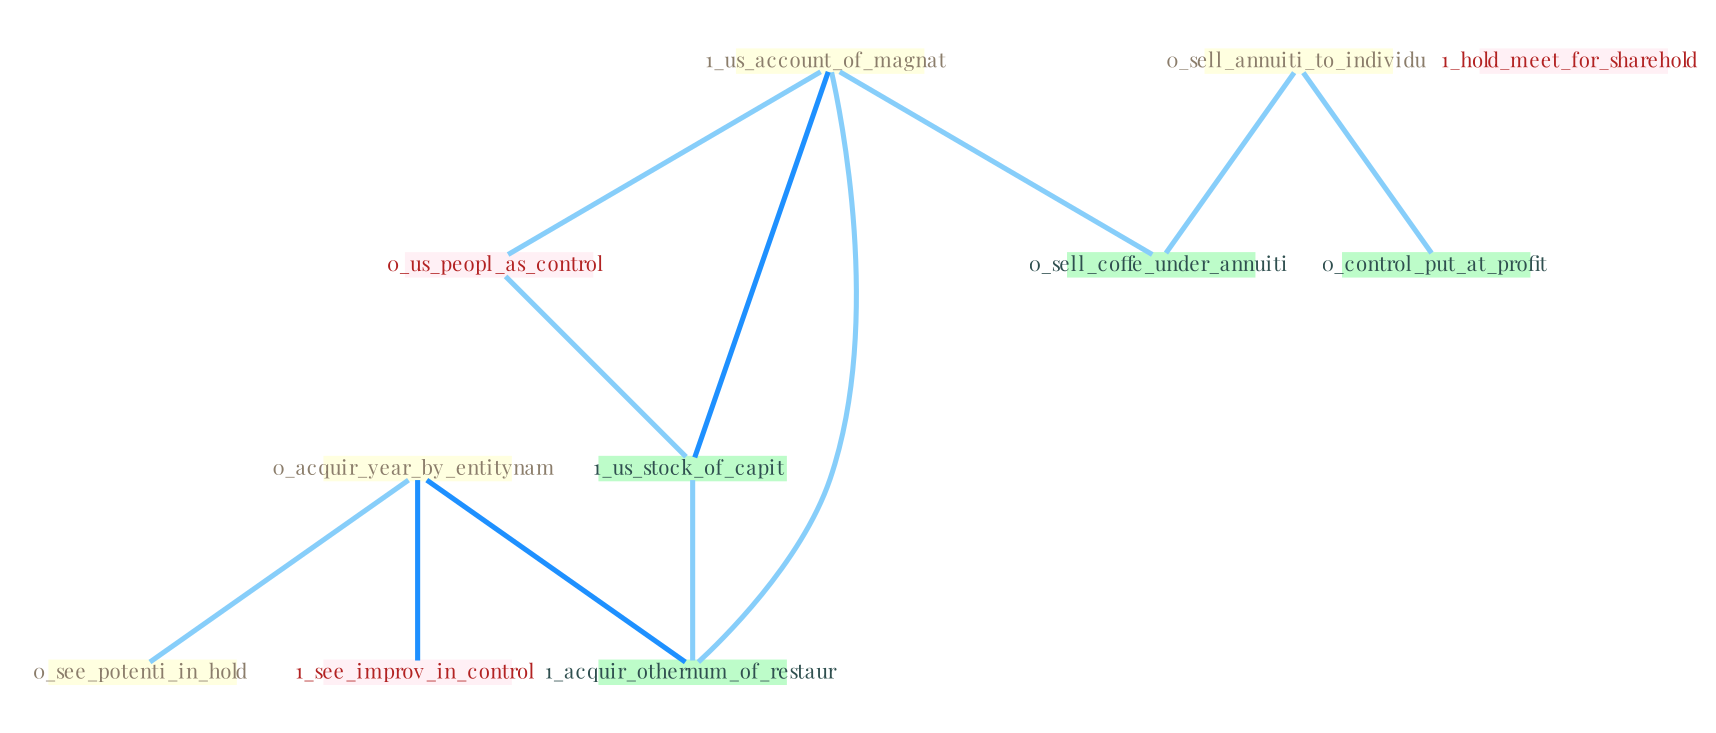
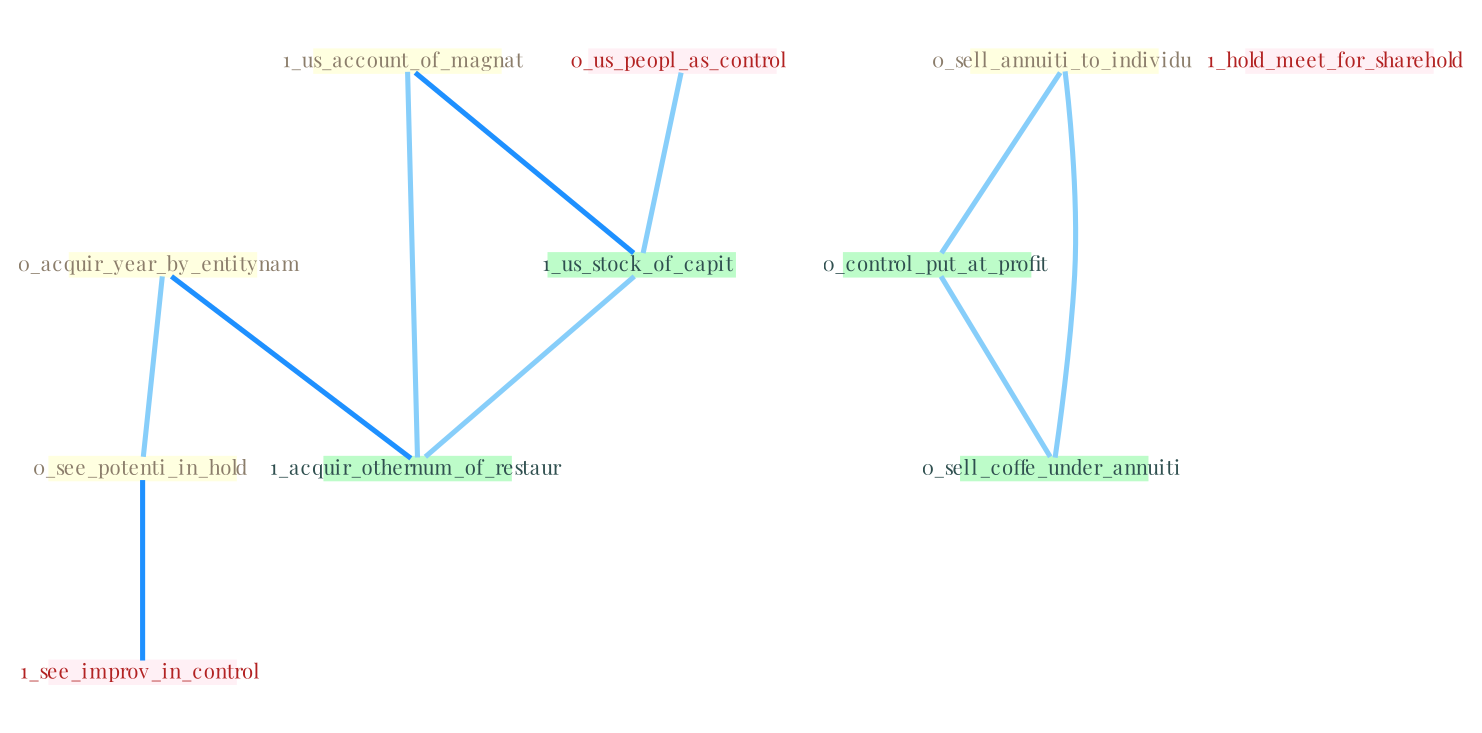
(664, 163) -> none
(996, 163) -> (996, 367)
(418, 570) -> (143, 570)
